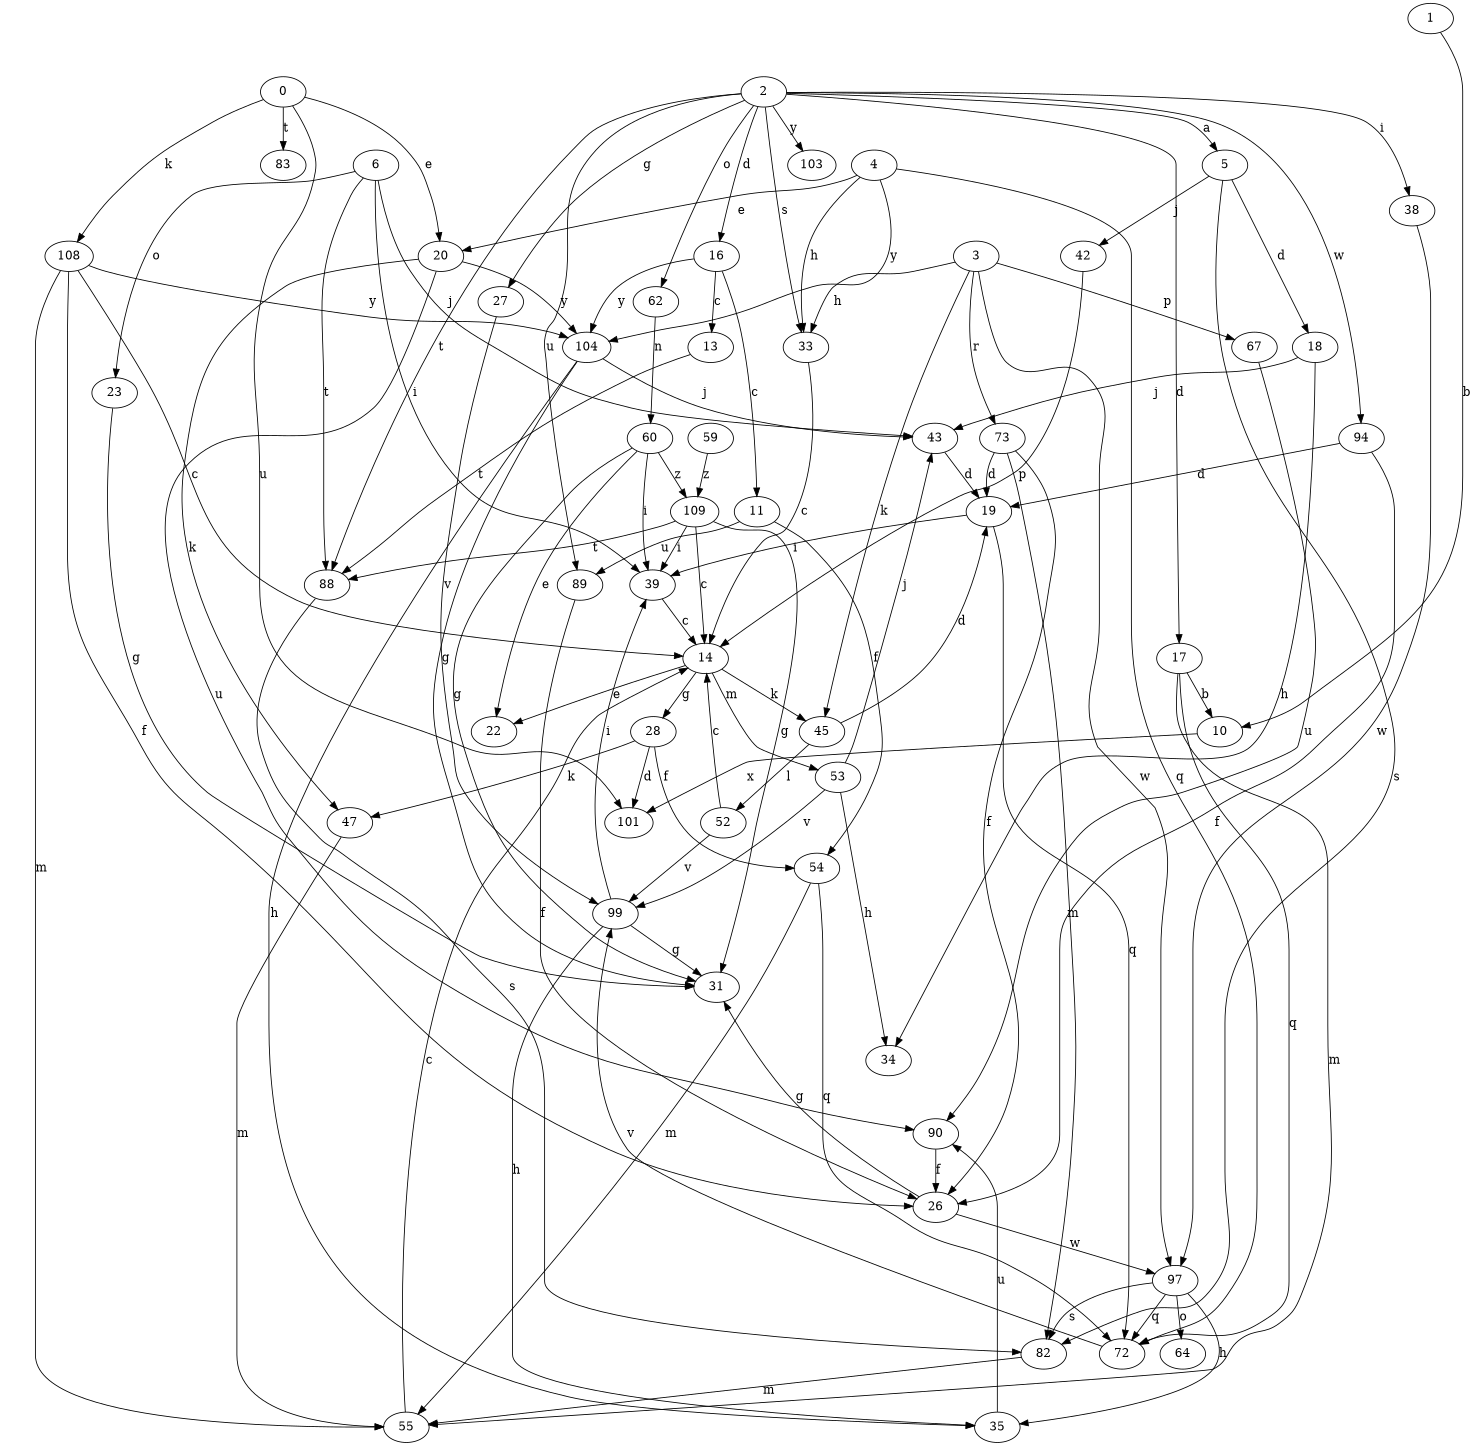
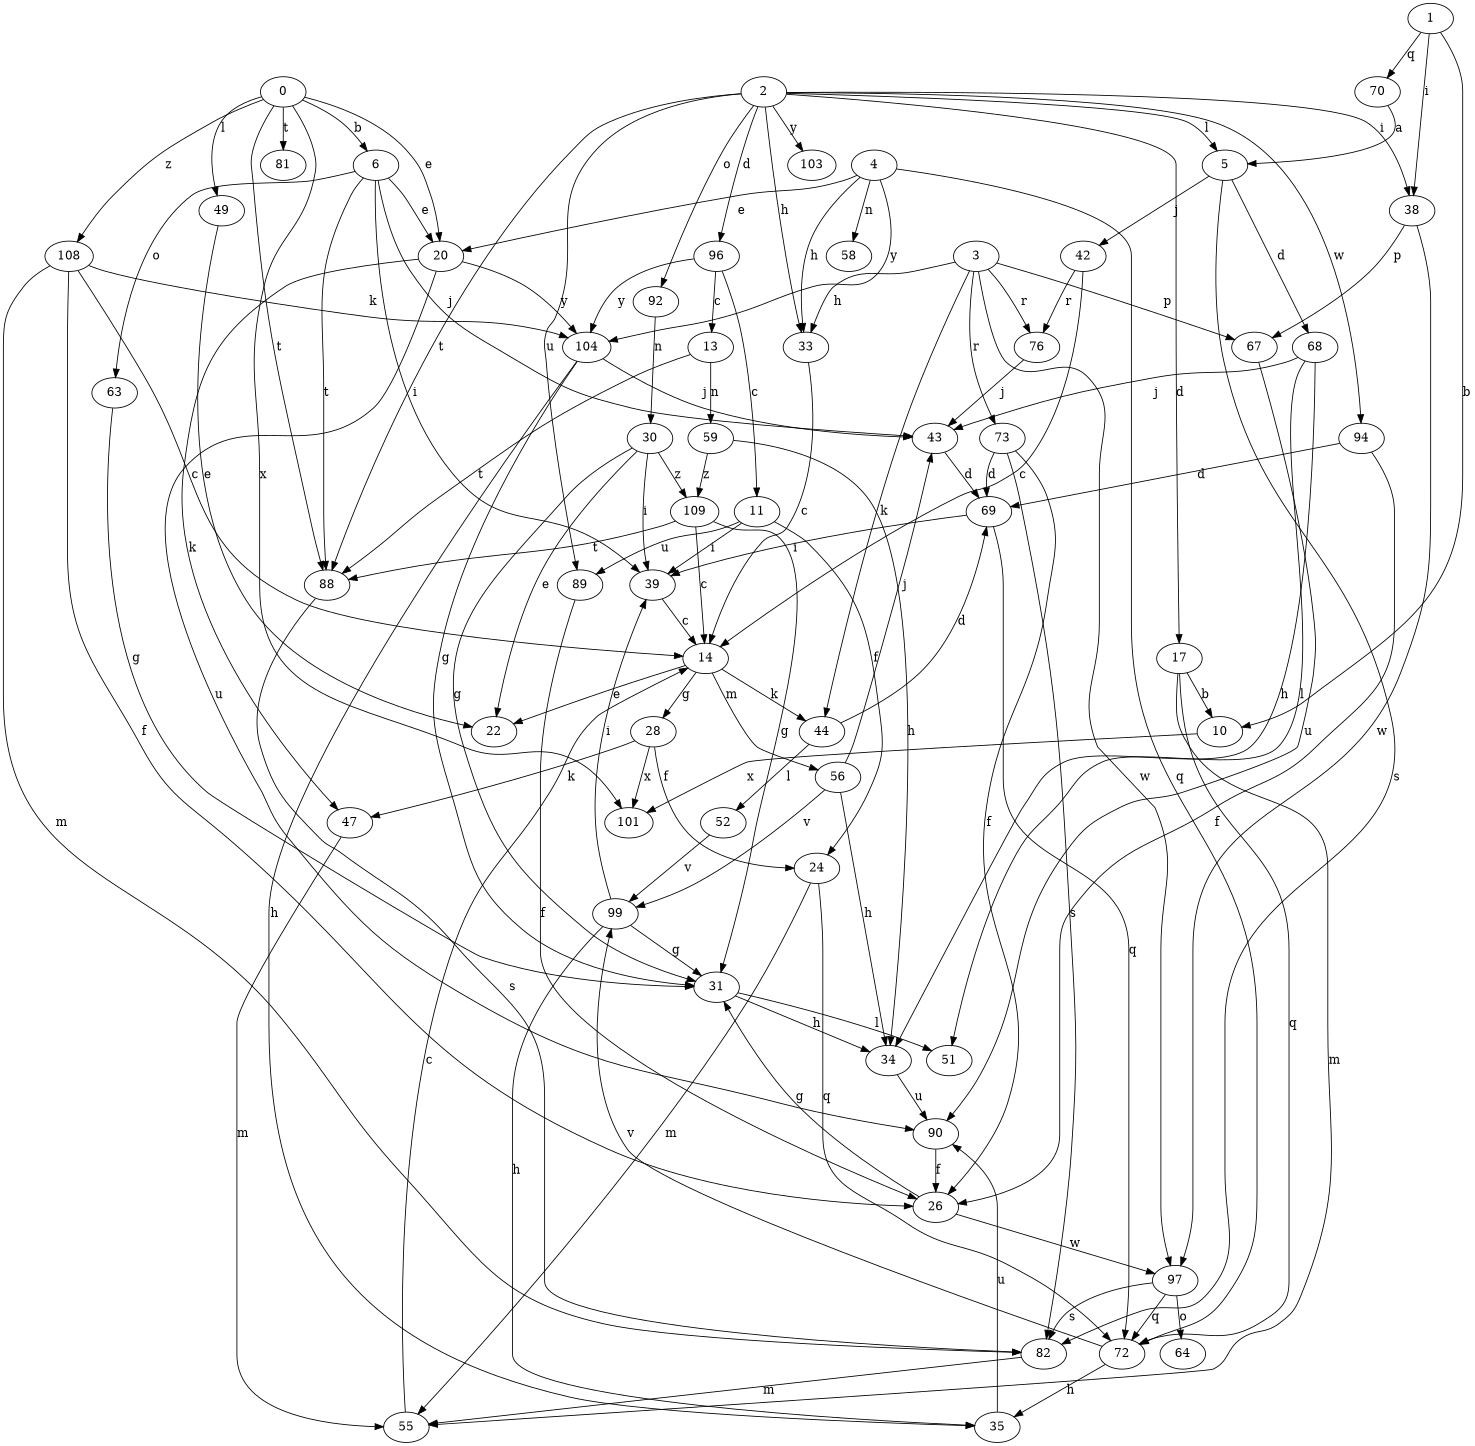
none -> (1378, 92)
none -> (1422, 110)
none -> (335, 118)
(1207, 129) -> (1207, 129)
(169, 165) -> (169, 165)
(283, 165) -> (283, 165)
none -> (410, 205)
none -> (222, 211)
(785, 211) -> (785, 211)
(717, 256) -> (717, 256)
none -> (849, 256)
none -> (1350, 288)
(373, 302) -> (373, 302)
(501, 302) -> none
(656, 302) -> (656, 302)
none -> (271, 333)
none -> (1037, 347)
(1315, 347) -> (1315, 347)
none -> (711, 388)
(115, 393) -> (115, 393)
(650, 438) -> (650, 438)
(263, 475) -> (263, 475)
(1023, 475) -> (1023, 475)
(989, 512) -> (989, 512)
(676, 545) -> (708, 546)
none -> (906, 672)
(822, 732) -> (822, 732)
(713, 745) -> none
(648, 777) -> (648, 777)
(838, 777) -> (838, 777)
(817, 868) -> (817, 868)
(1073, 914) -> (1073, 914)
(35, 991) -> (241, 976)
none -> (799, 1022)
none -> (949, 1061)
none -> (910, 1094)
(1166, 1395) -> (1064, 1388)
